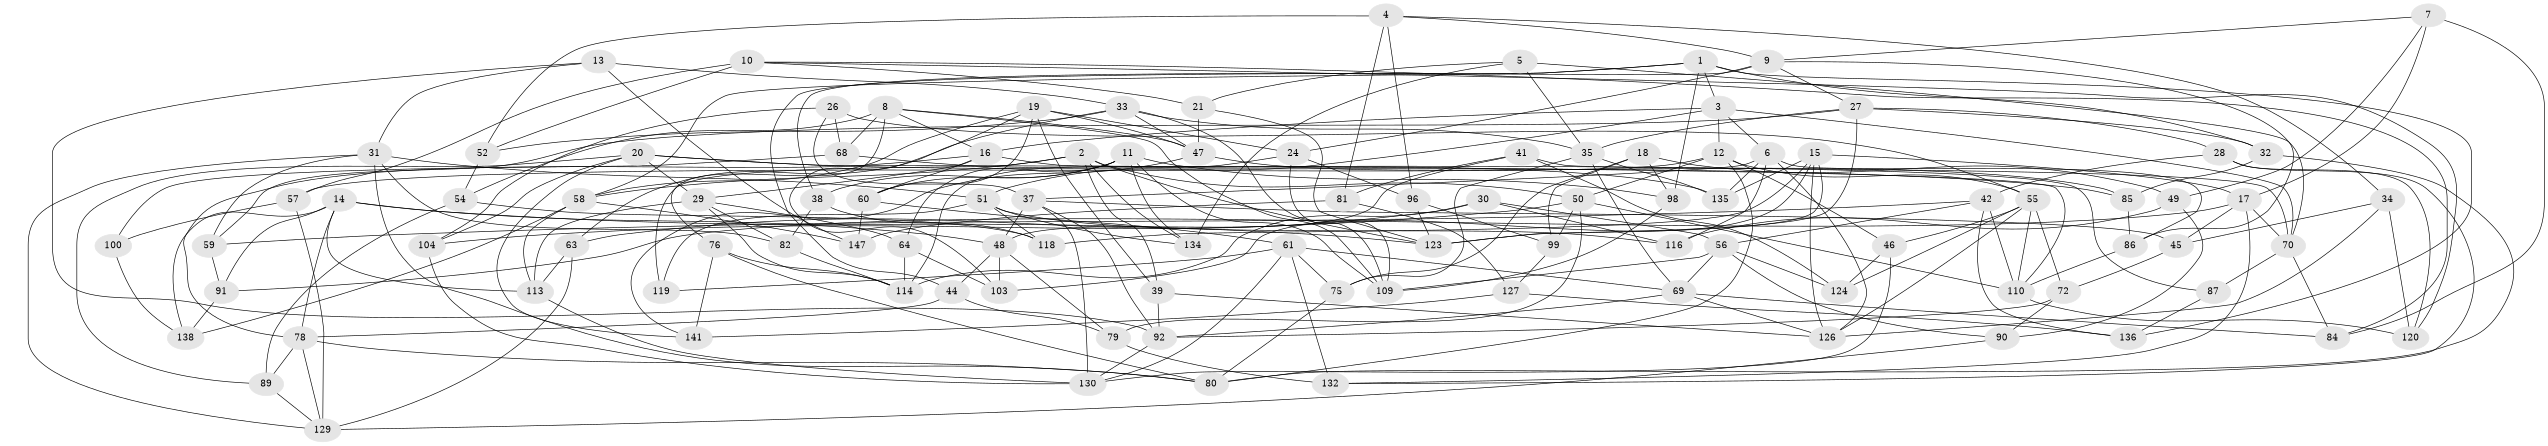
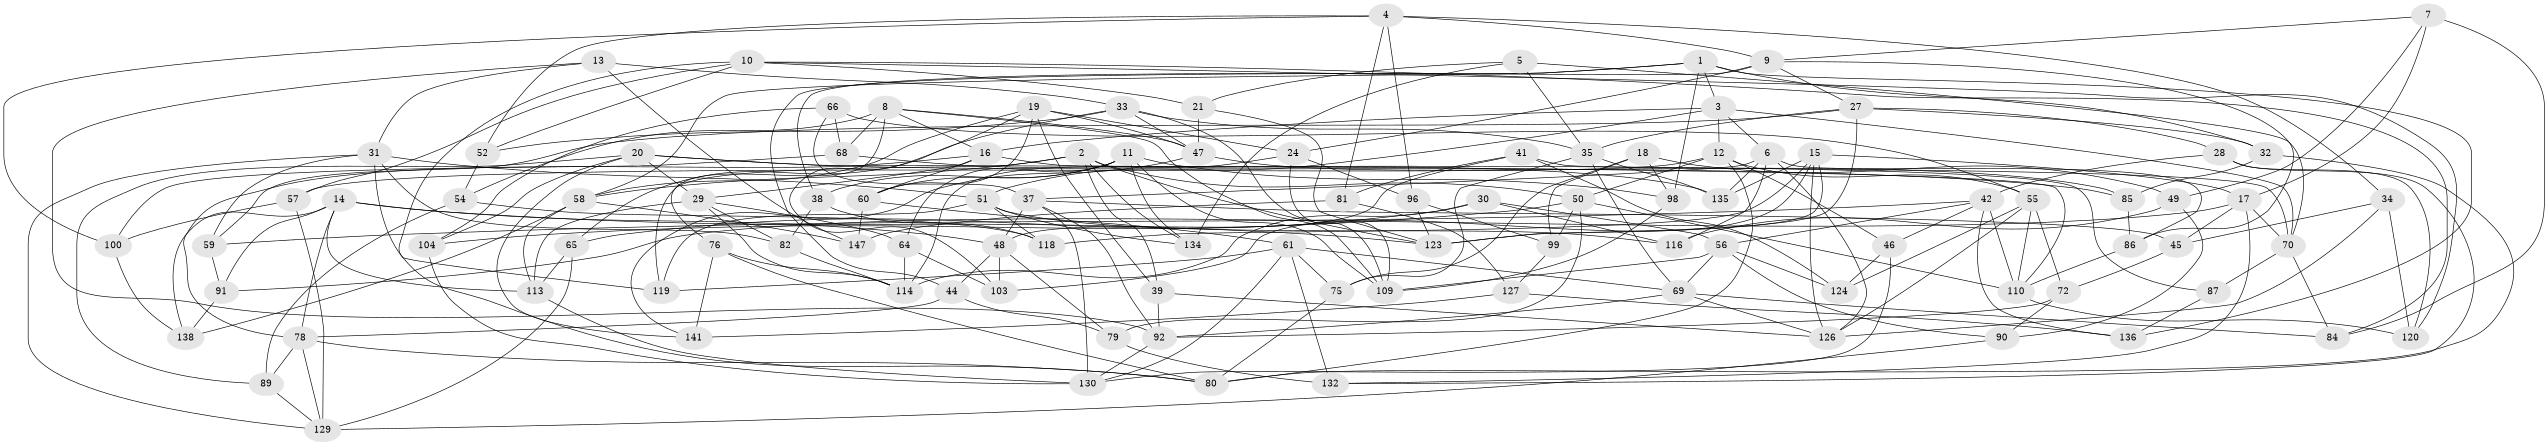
none -> (592, 37)
(833, 108) -> (833, 108)
none -> (419, 189)
(1952, 230) -> (1952, 216)
(572, 246) -> (572, 246)
